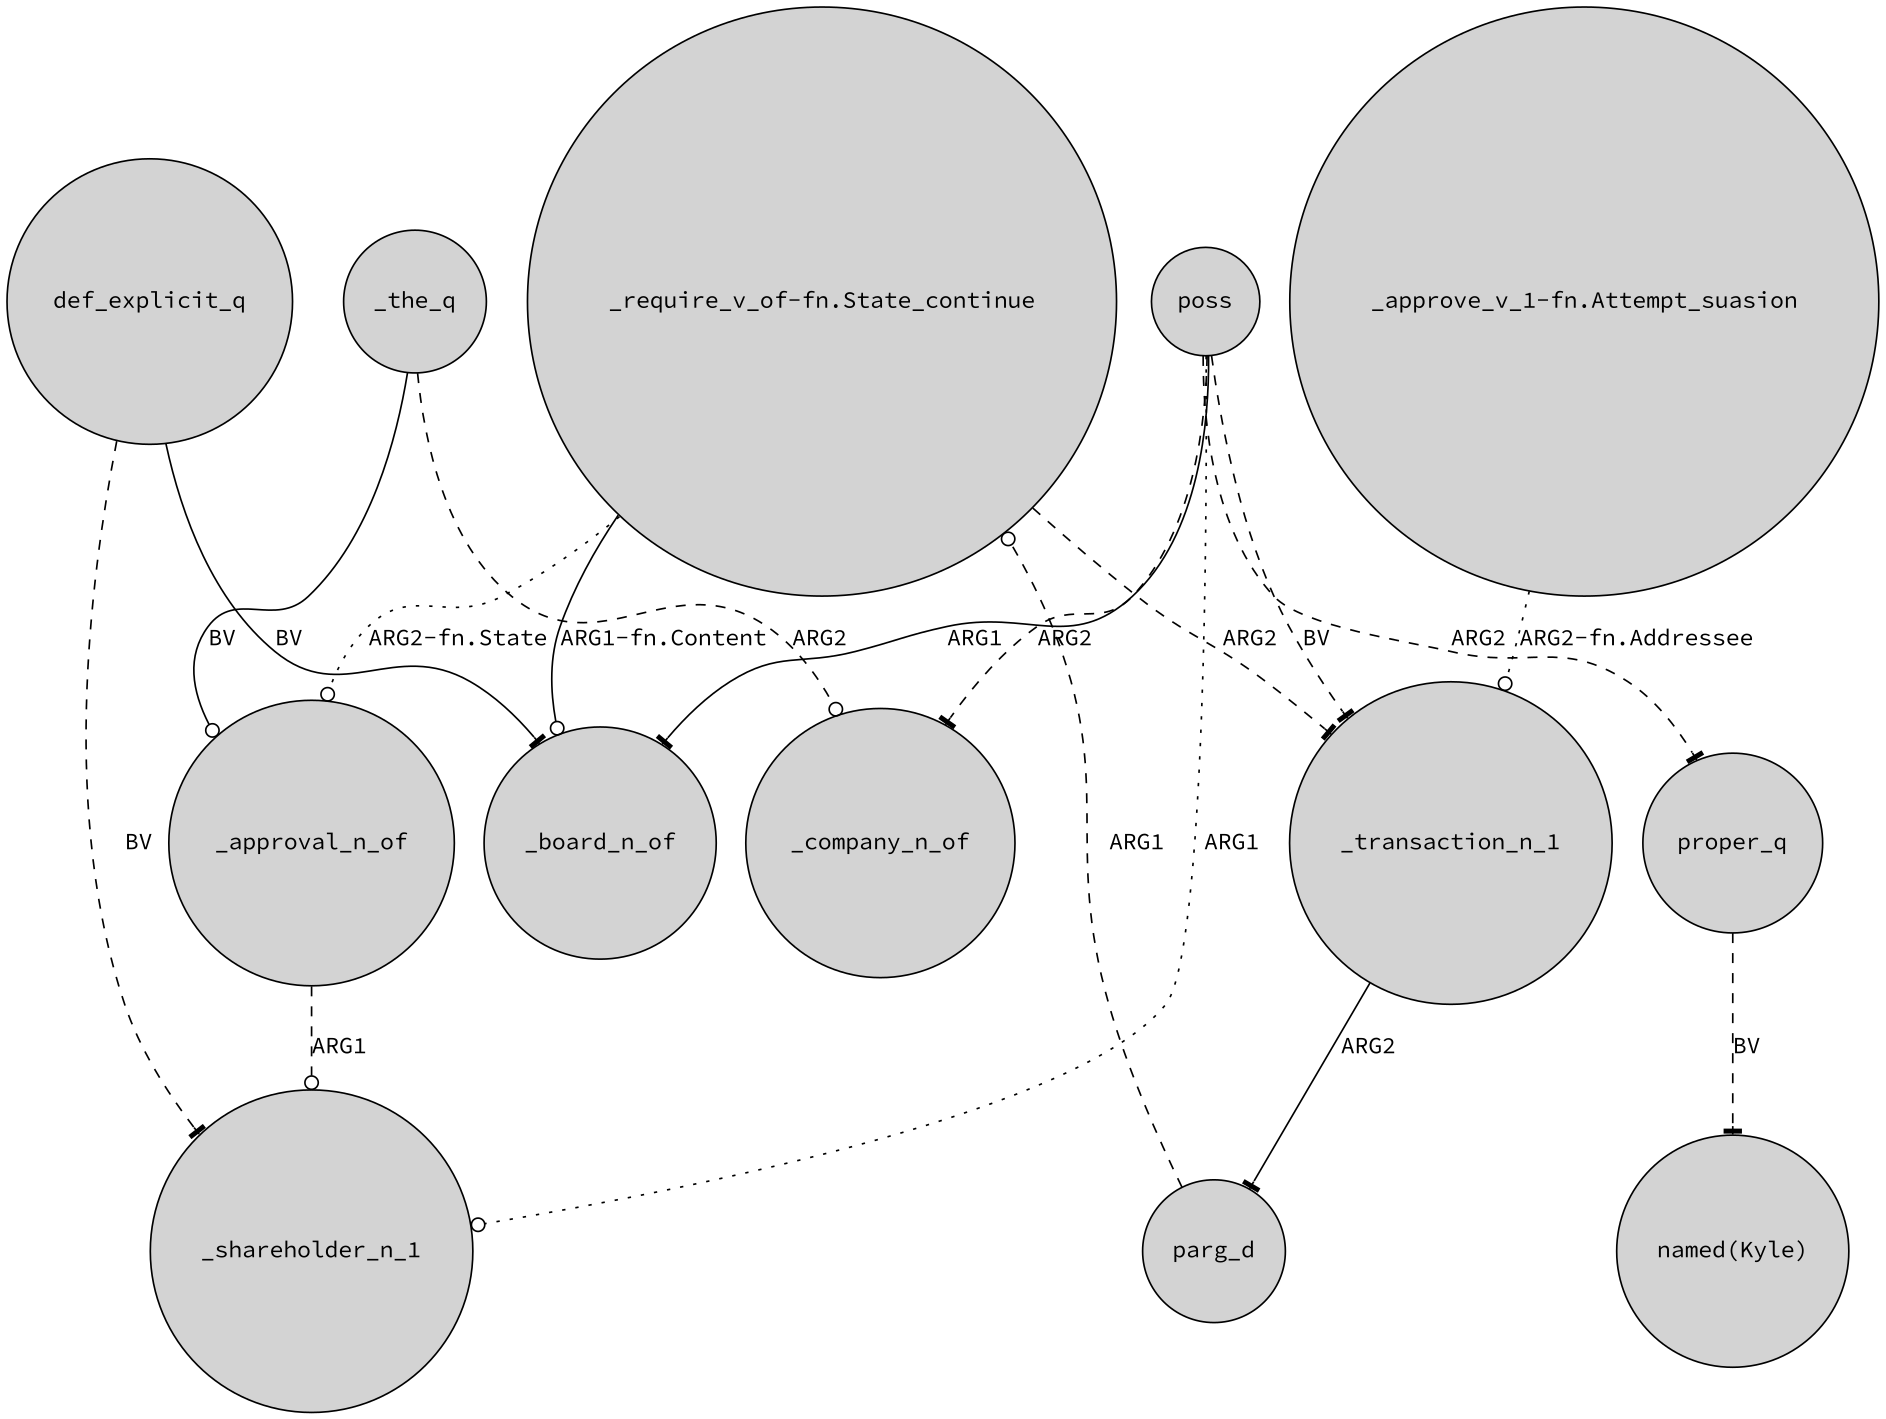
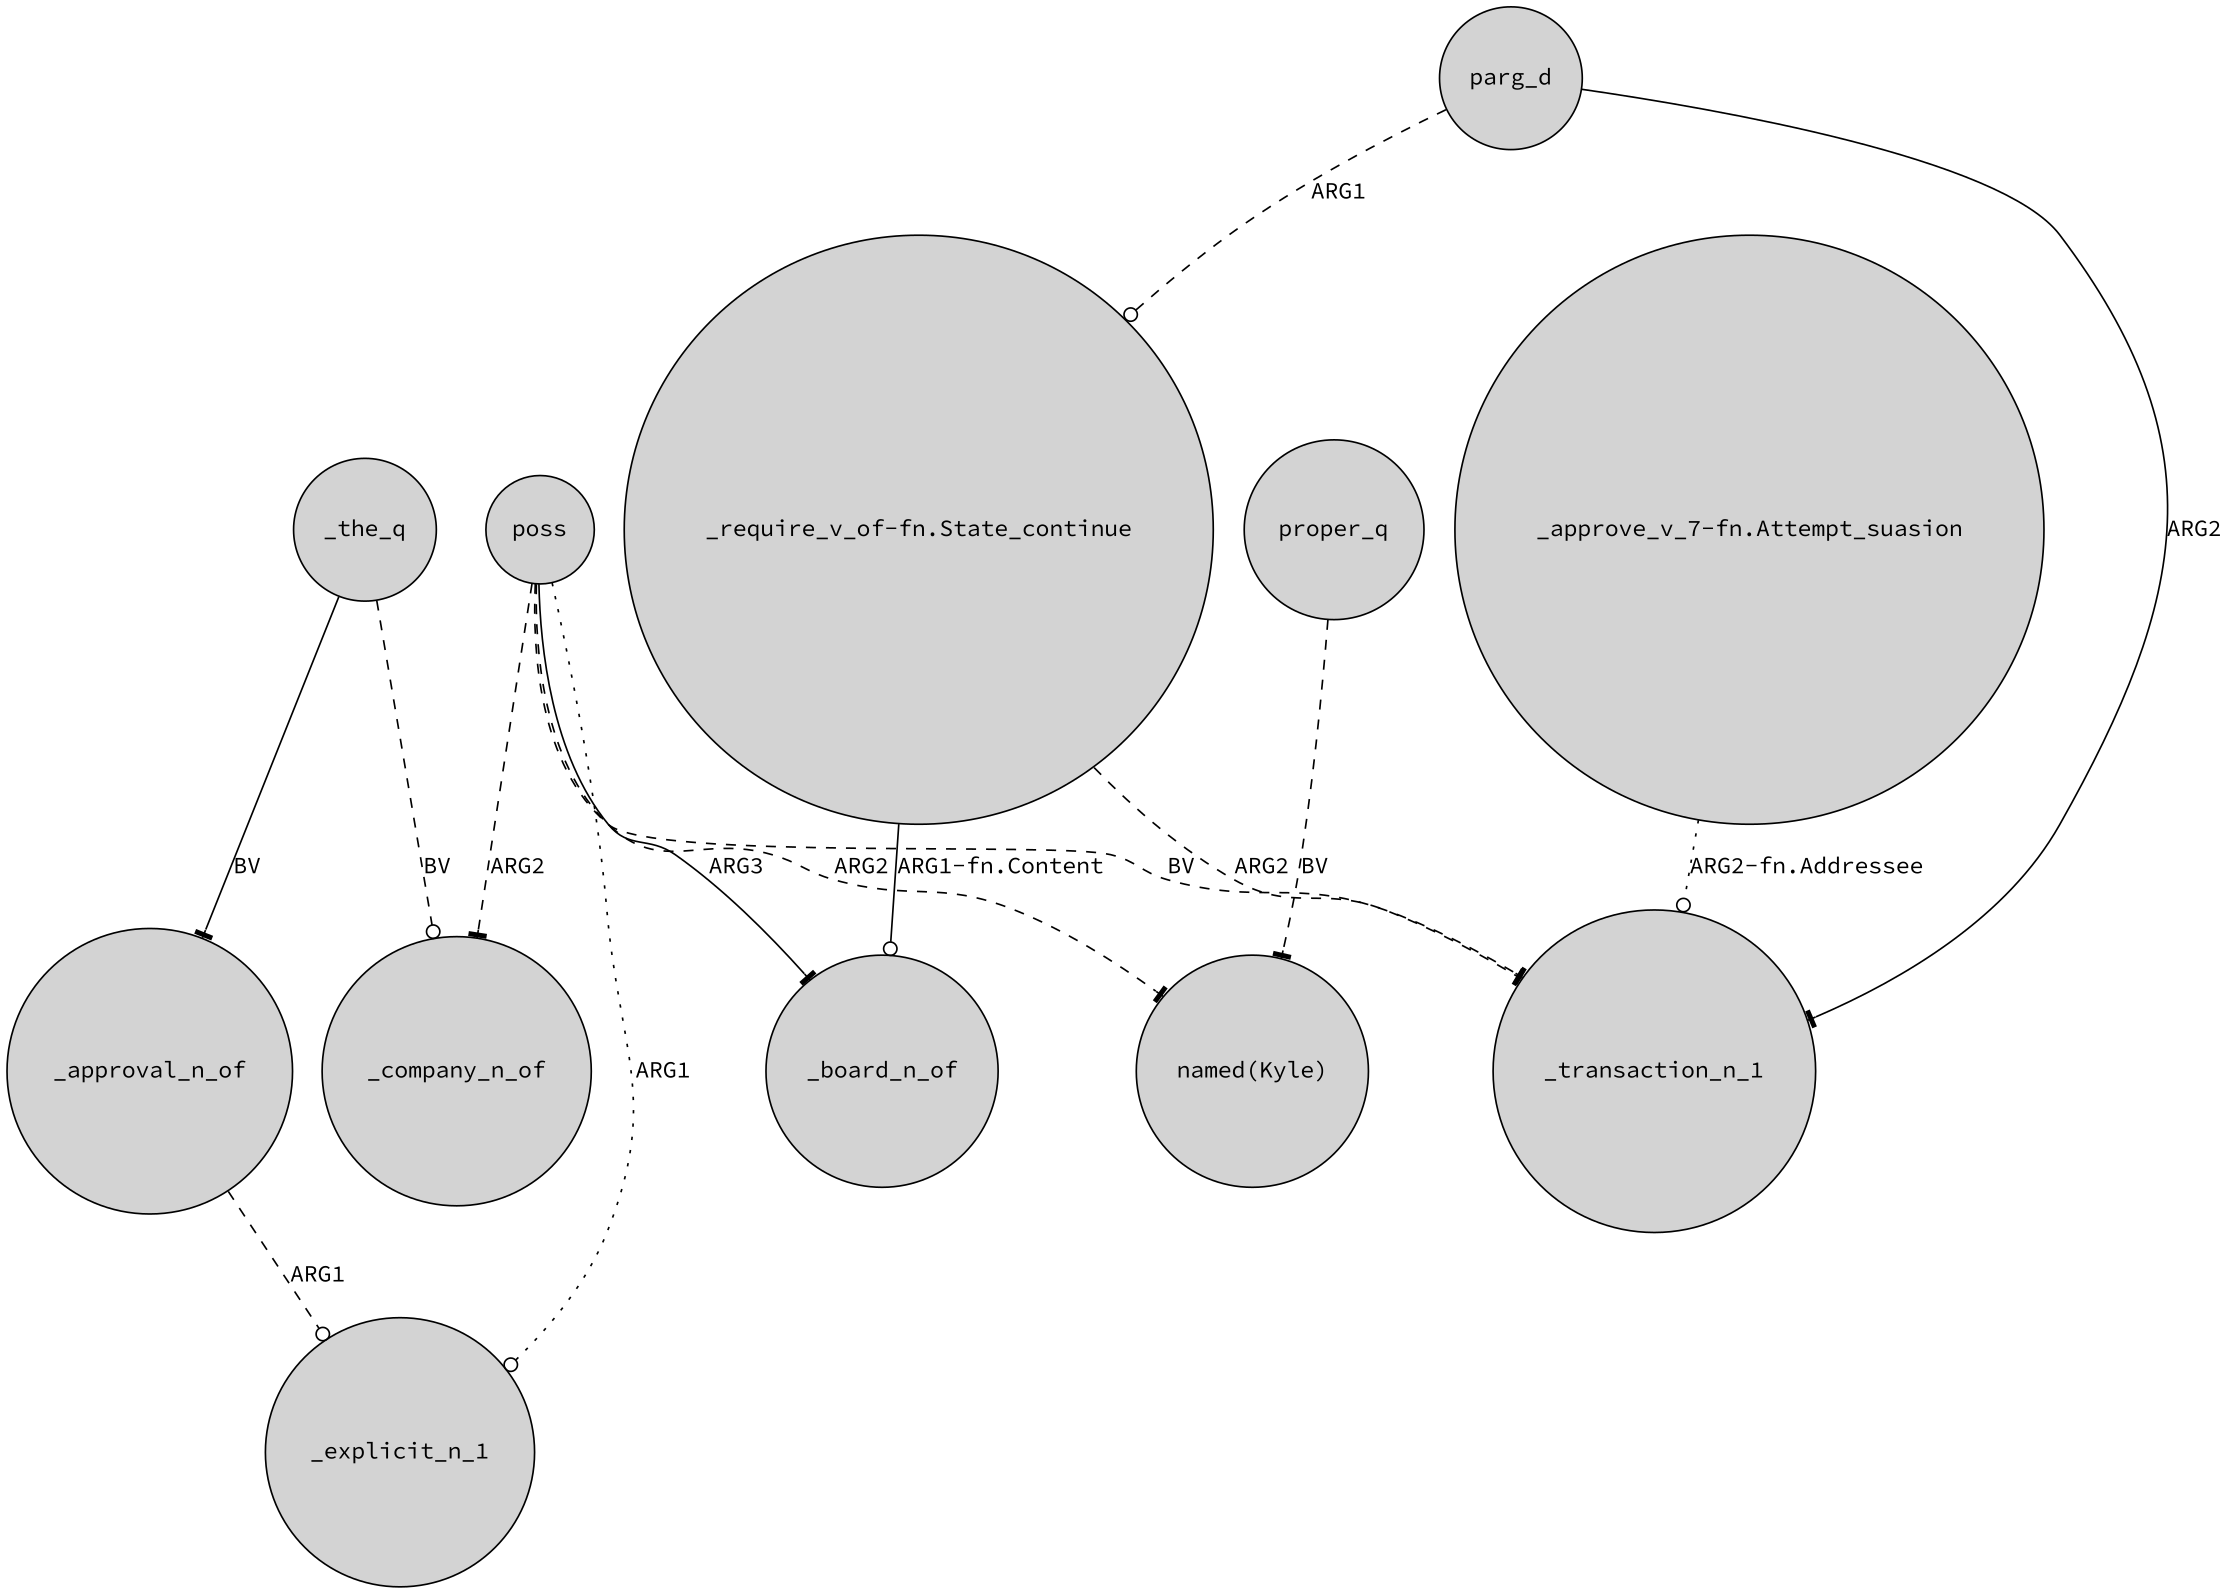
(150, 302) -> none
(1584, 302) -> (1749, 530)
(321, 583) -> (272, 763)
(468, 606) -> none
(1371, 635) -> (785, 859)
(820, 639) -> (438, 867)
(975, 639) -> (737, 867)
(1312, 1082) -> (2158, 433)
(312, 1251) -> (400, 1452)
